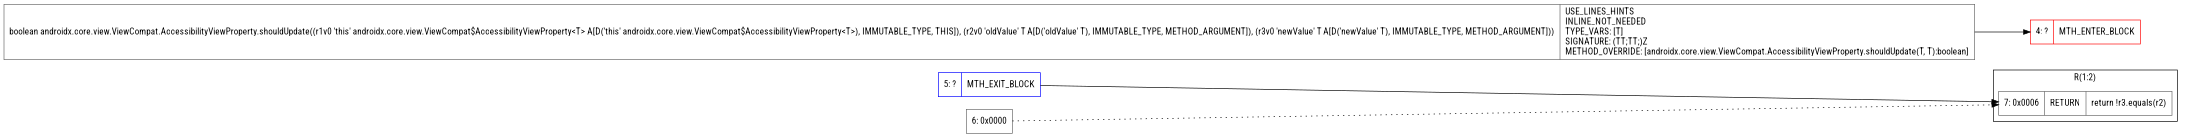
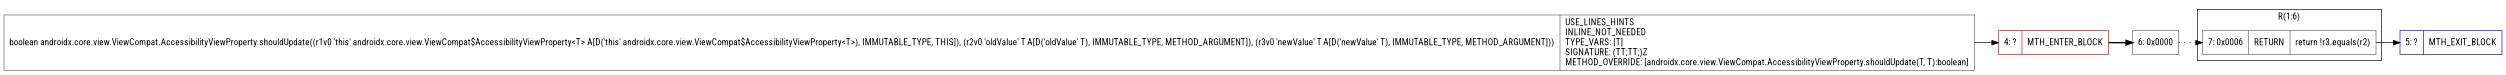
none -> (2117, 43)
(2085, 78) -> (2289, 17)
(1516, 94) -> (2385, 43)
